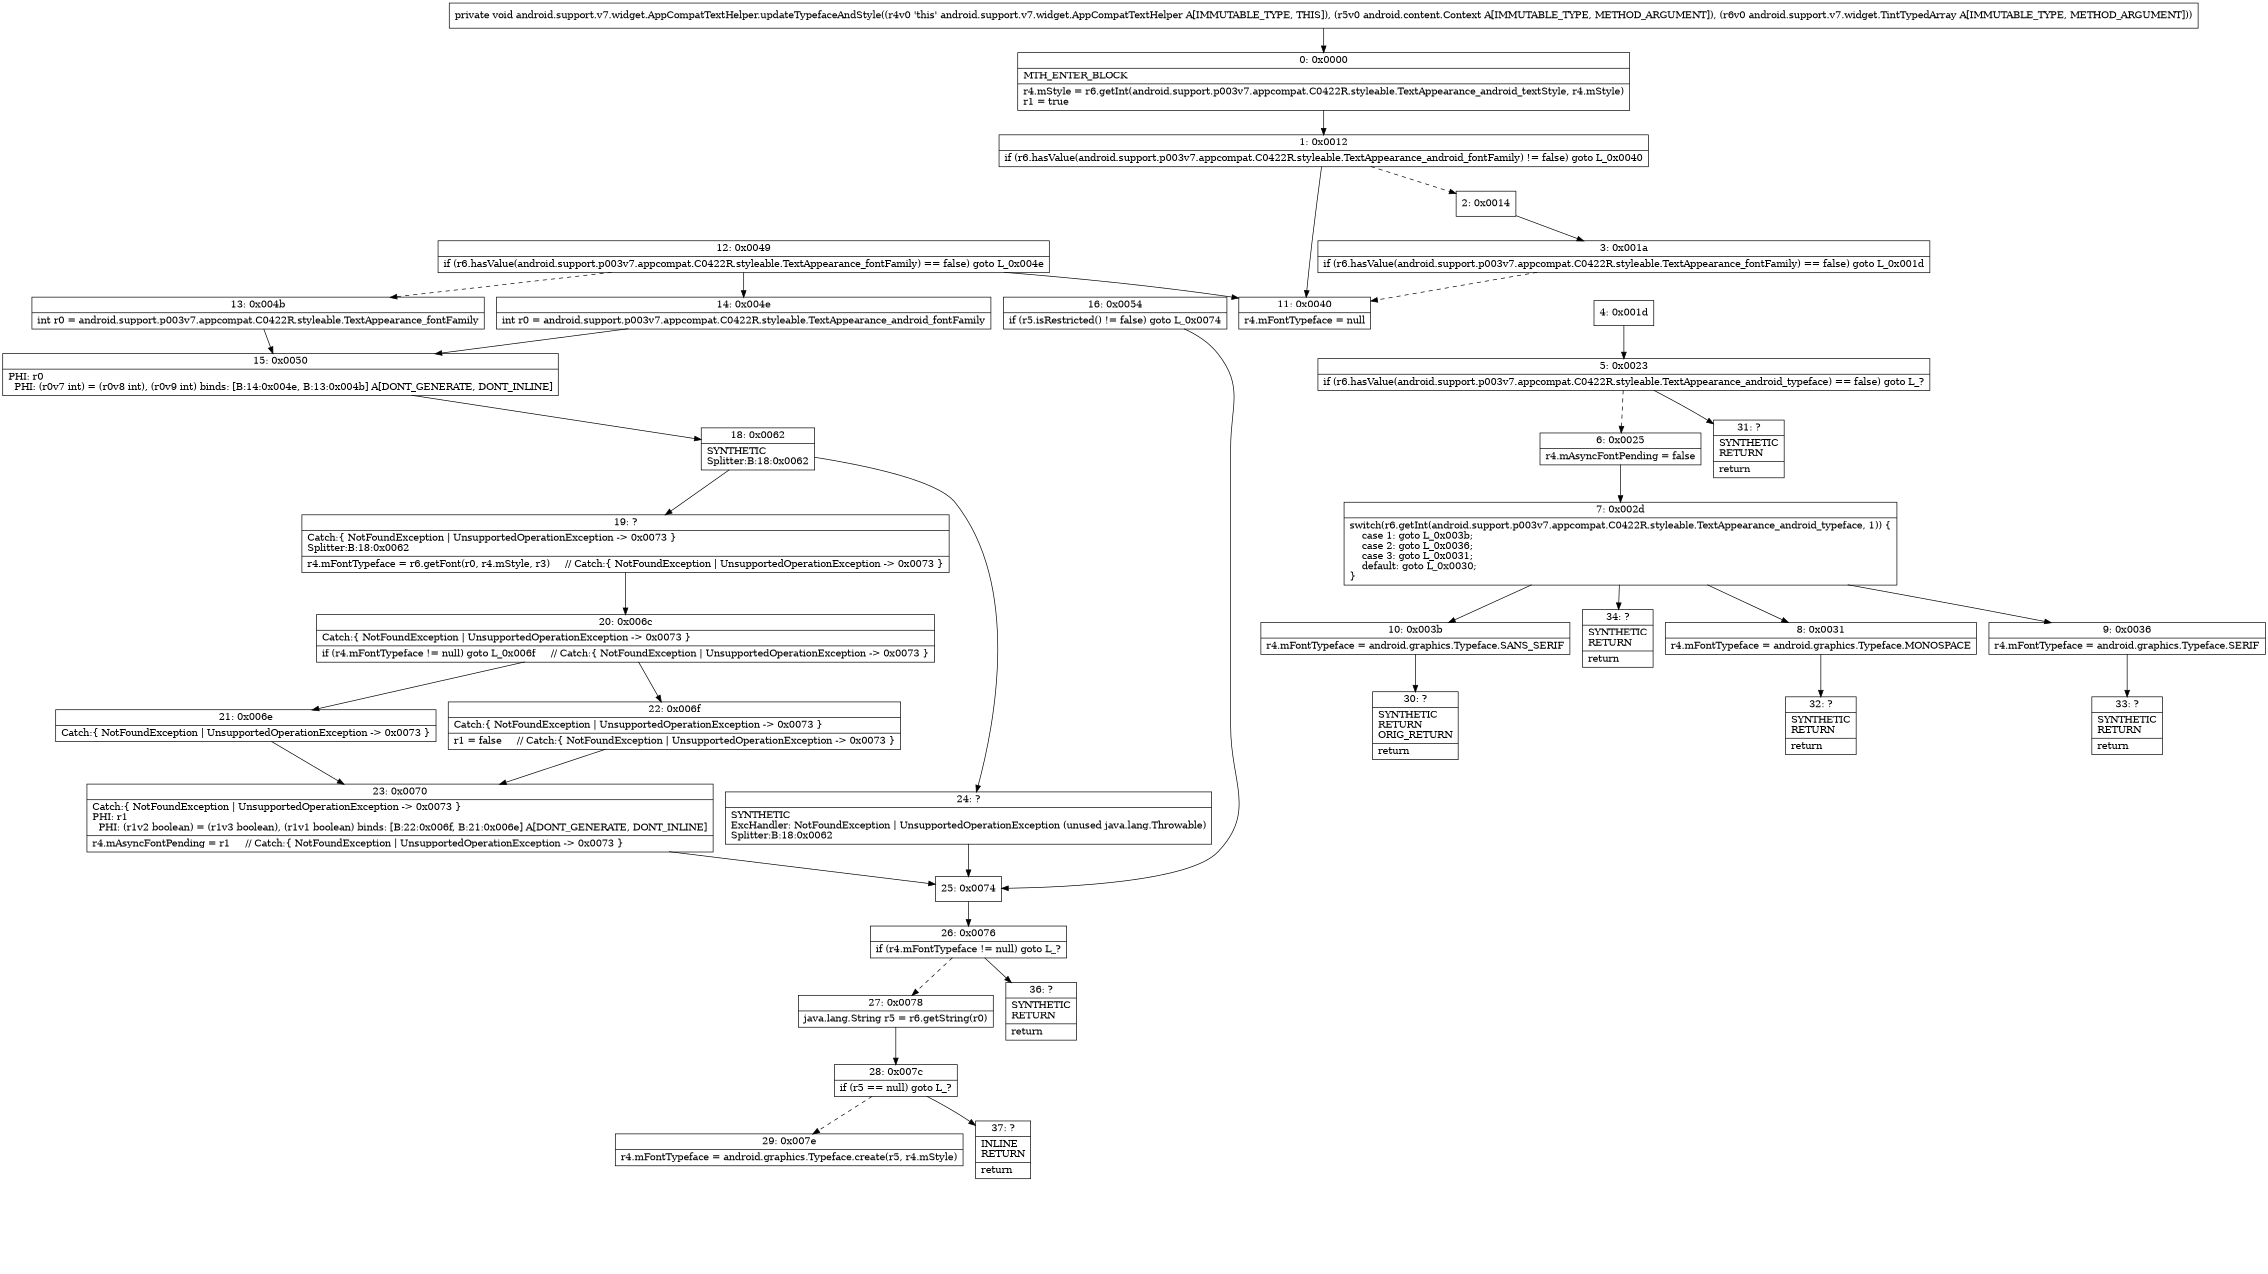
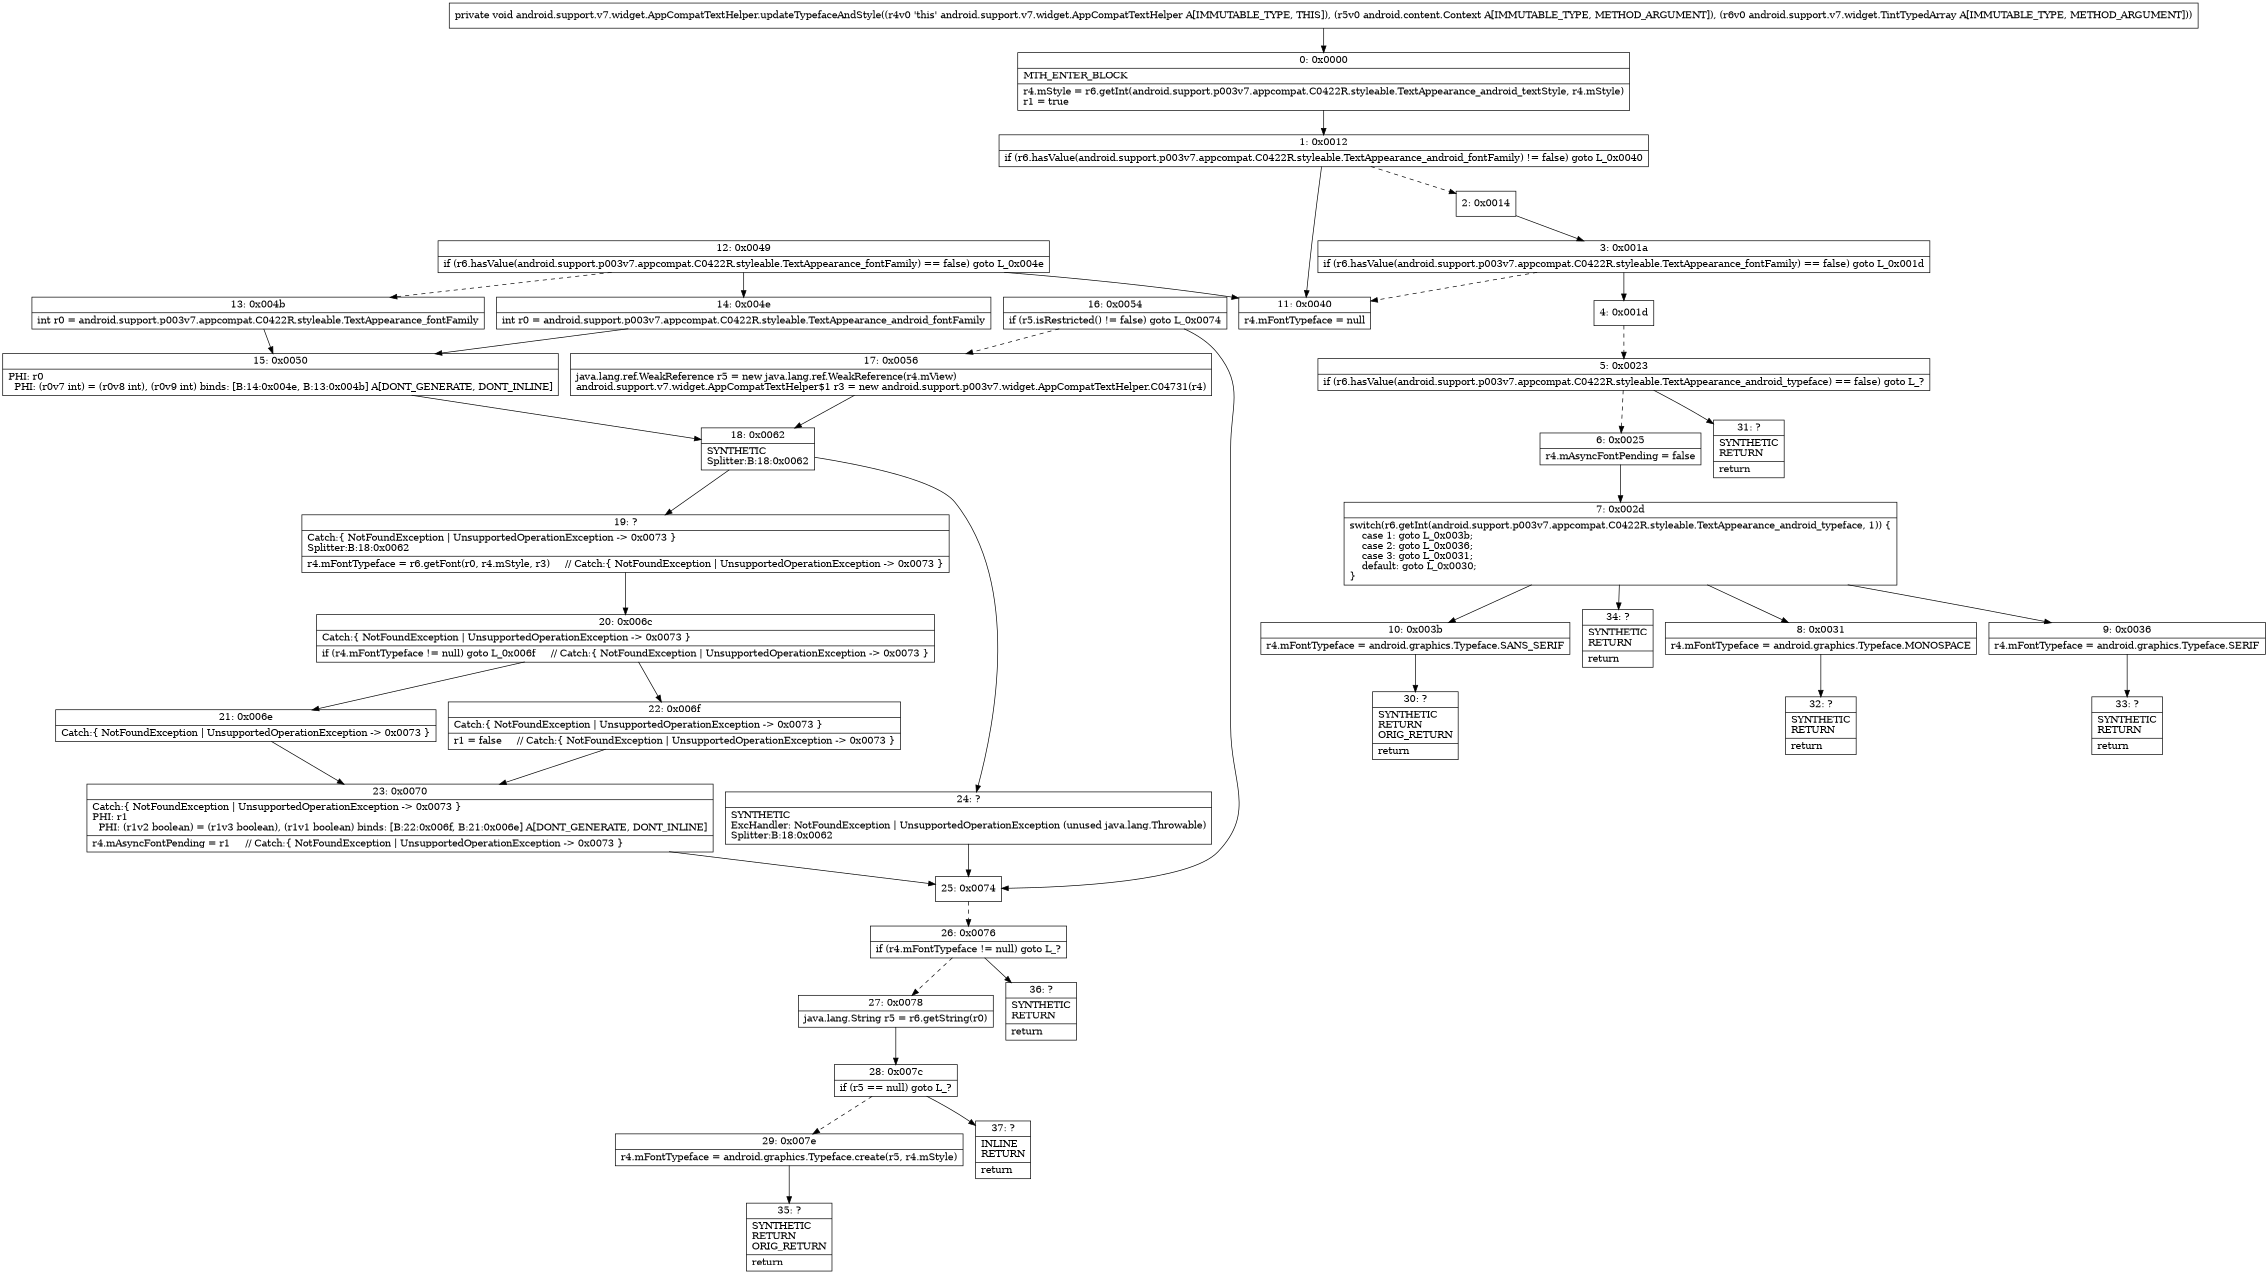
none -> (1624, 283)
(1624, 339) -> (1624, 339)
none -> (891, 375)
(968, 910) -> (968, 910)
none -> (789, 1237)
